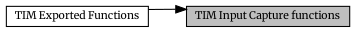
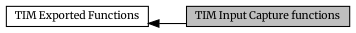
(162, 9) -> (173, 24)
